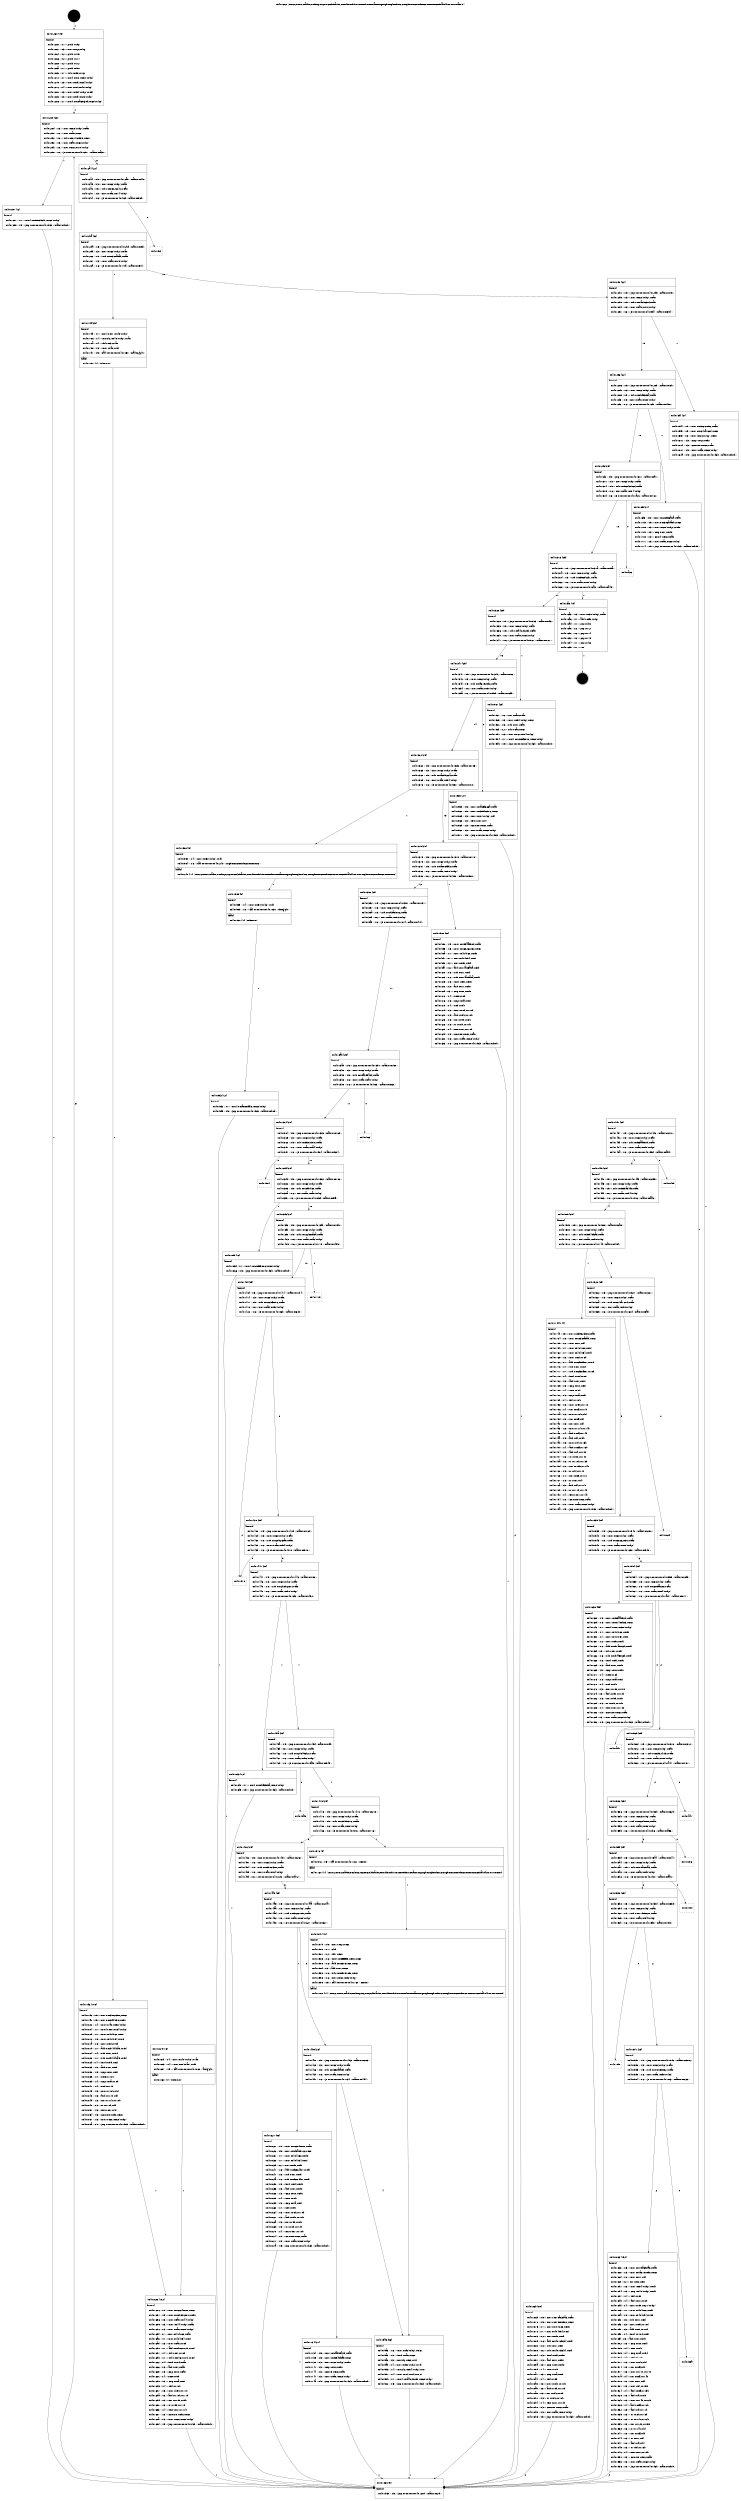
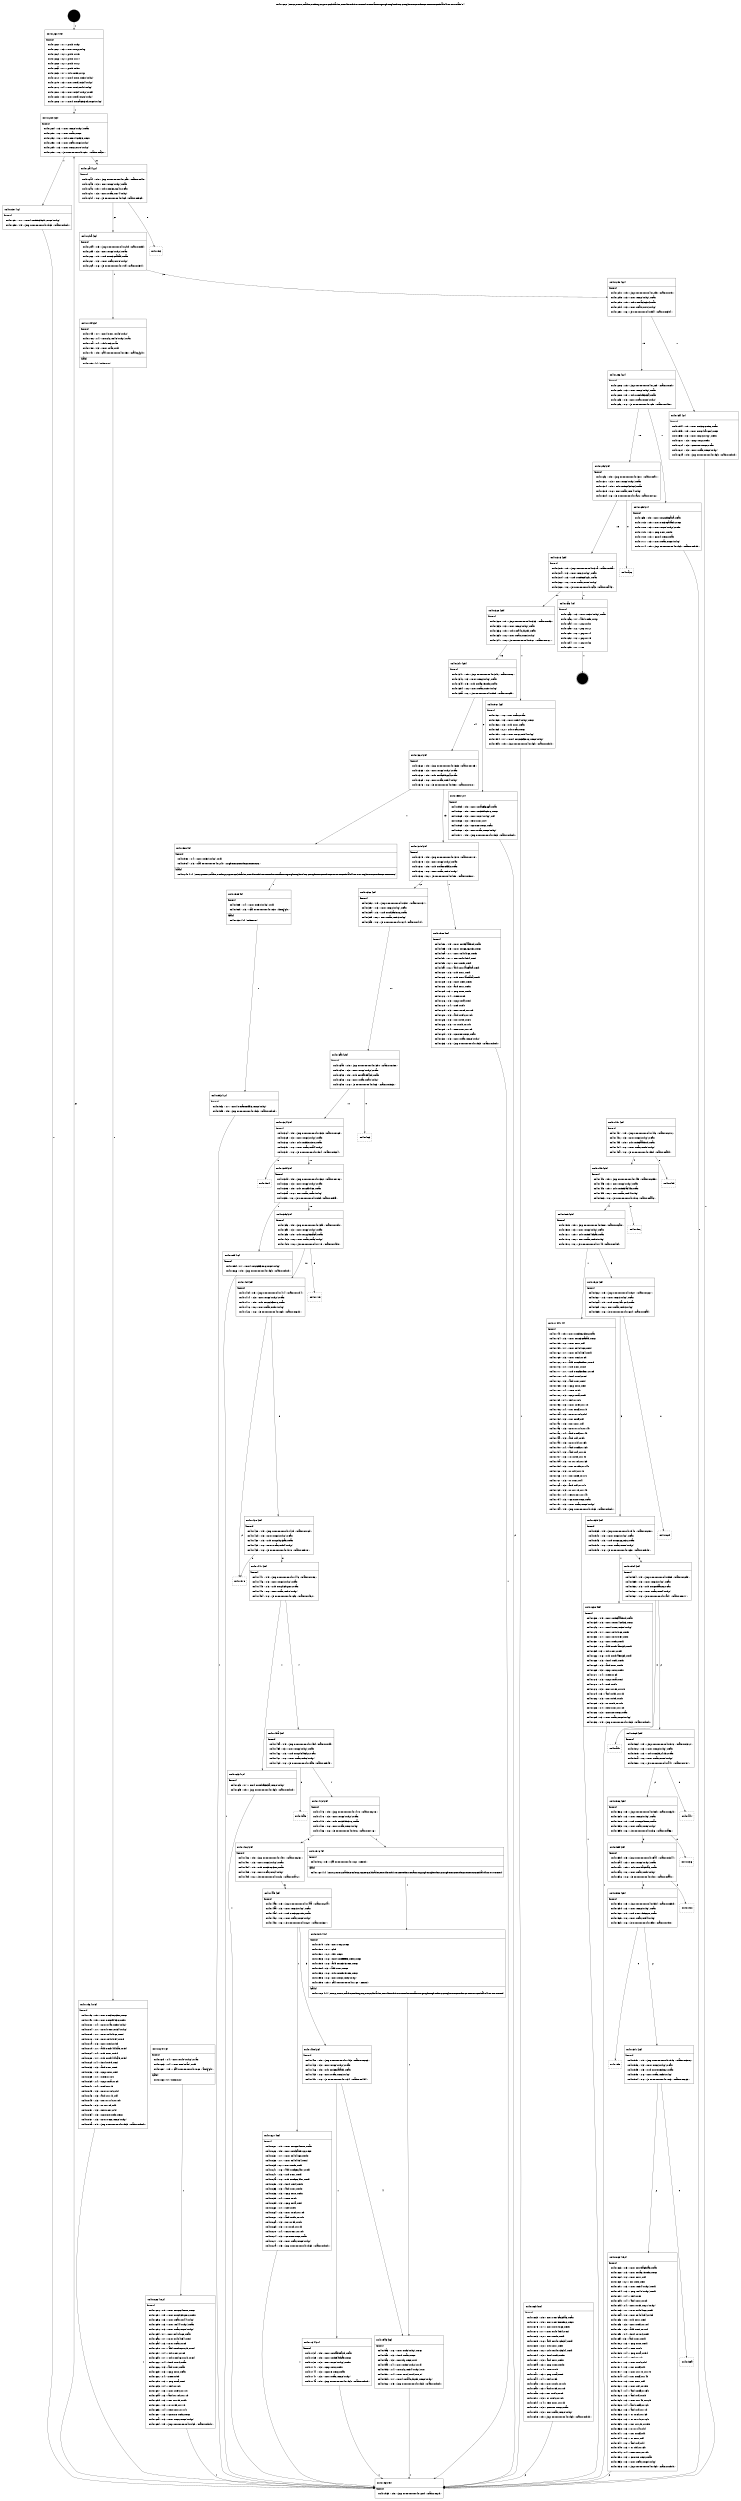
none -> (113, 216)
none -> (635, 1229)
(147, 2211) -> (106, 2419)
